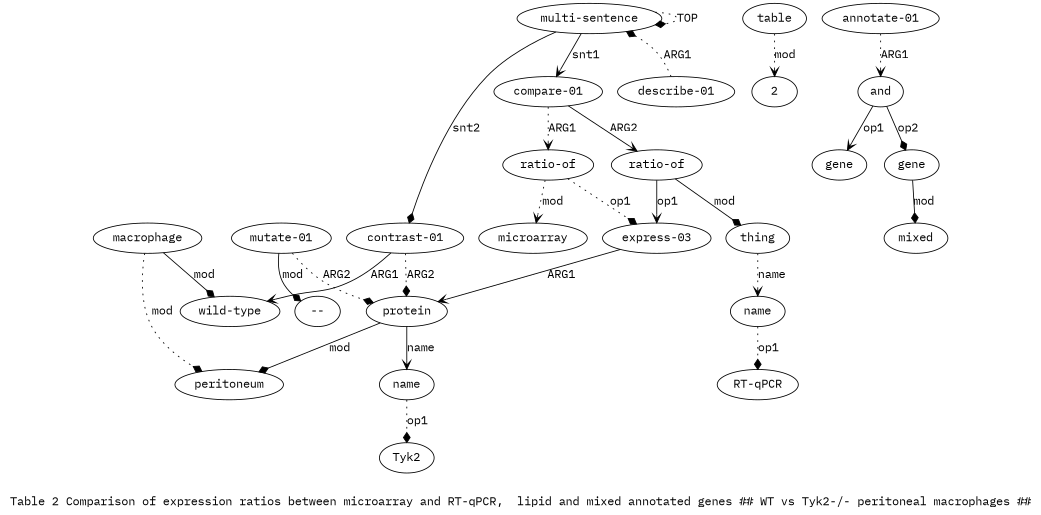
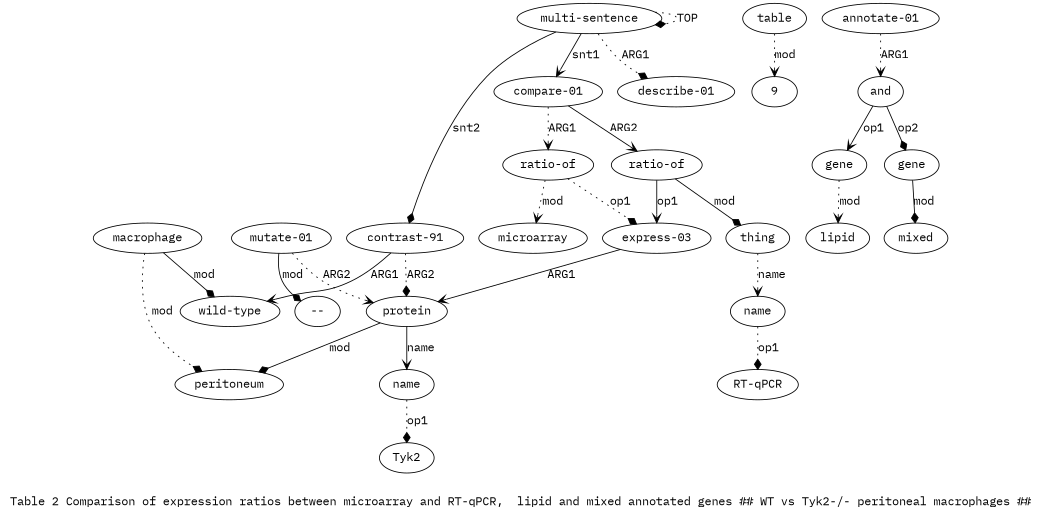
(657, 53) -> (616, 56)
(775, 92) -> (775, 92)
(405, 238) -> (405, 238)
none -> (838, 238)
(325, 282) -> (325, 282)
